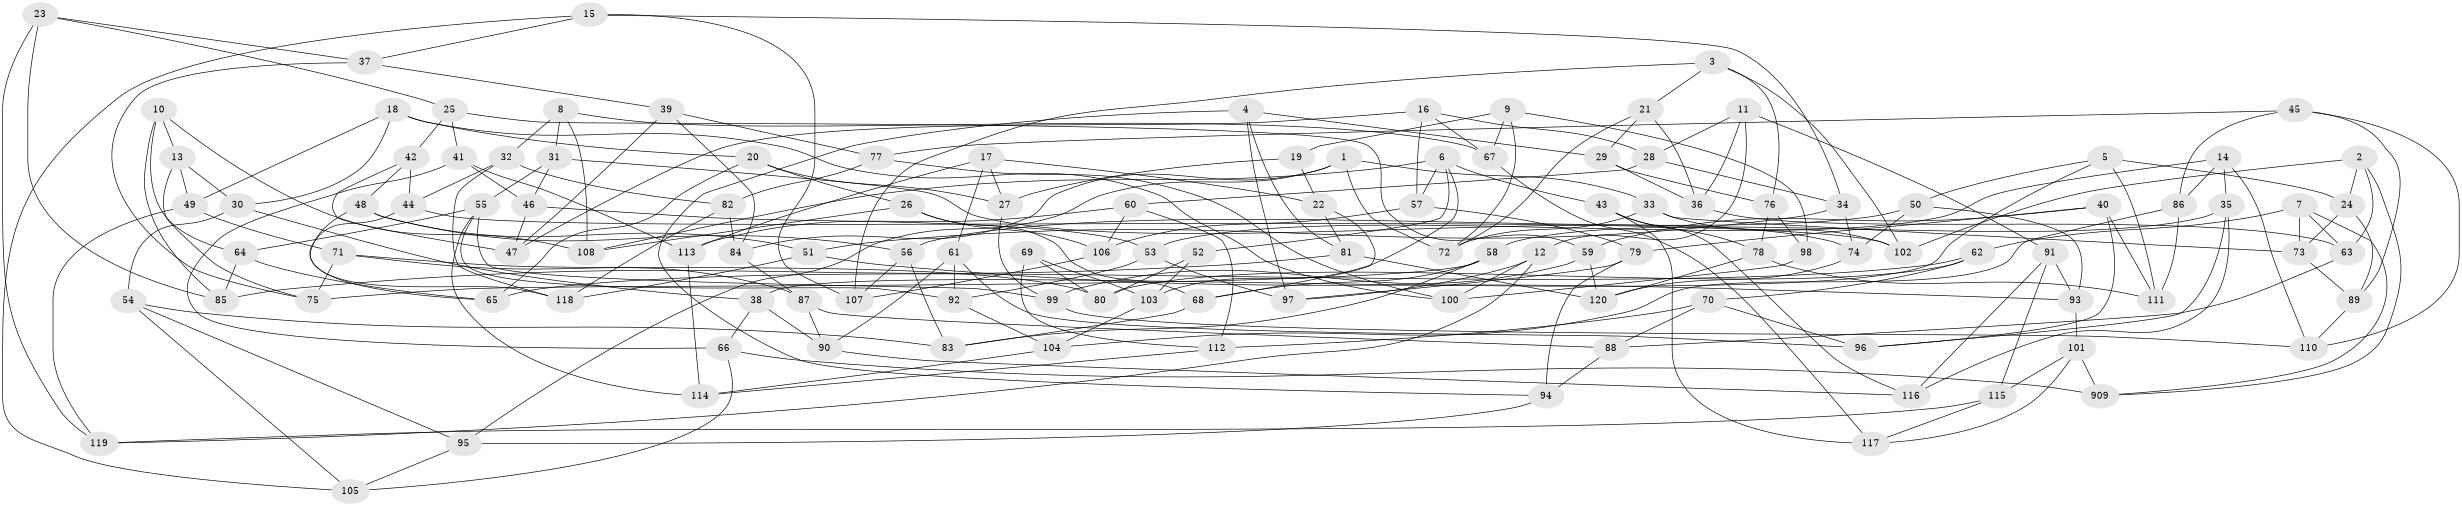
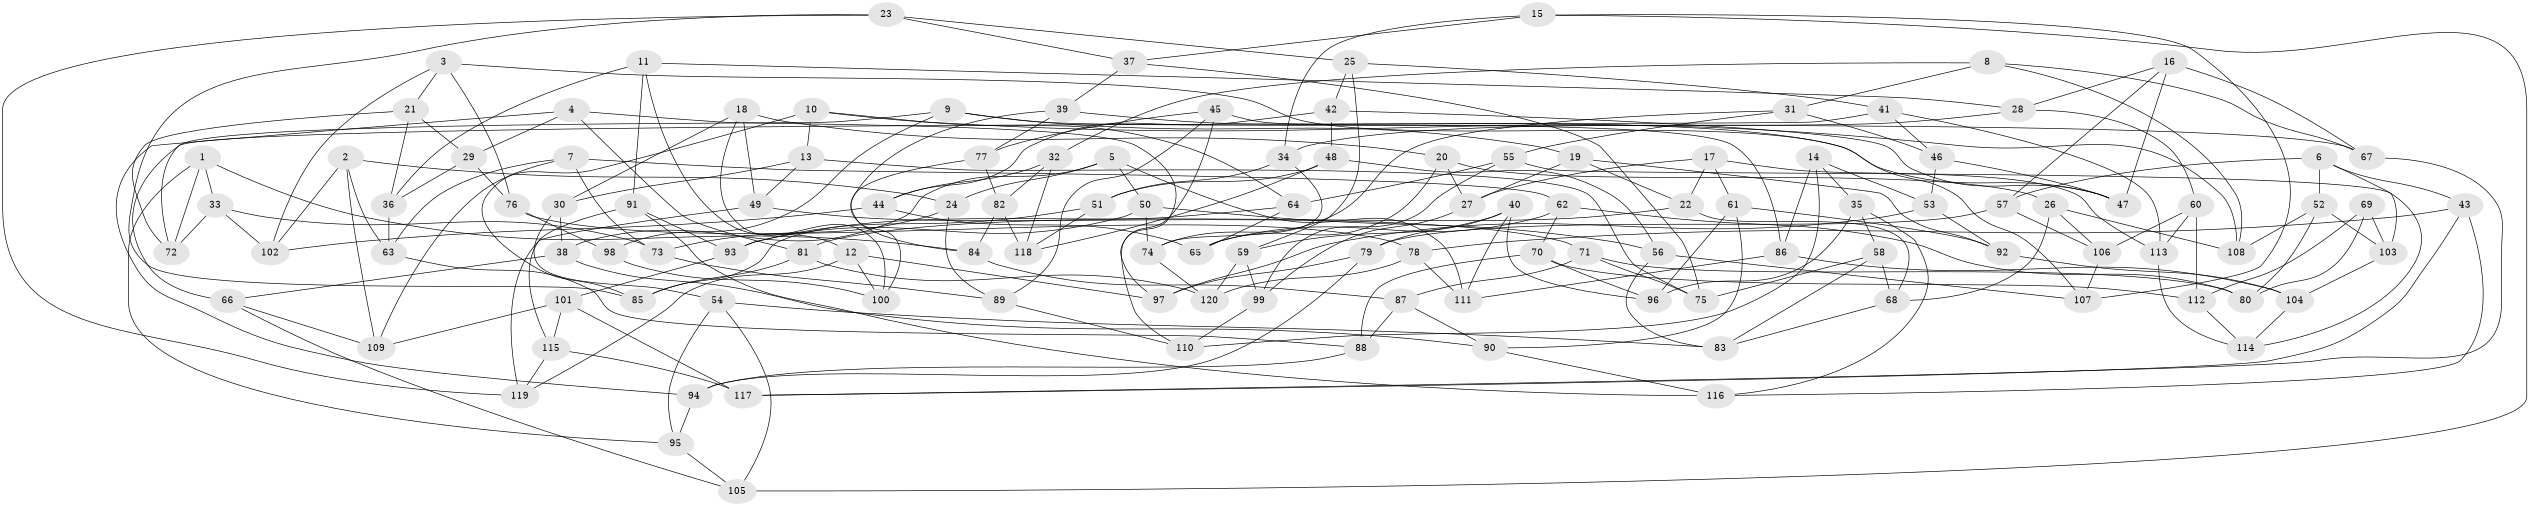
(1012, 182) -> (2277, 230)
(674, 288) -> (1798, 183)
(2100, 396) -> (376, 348)
